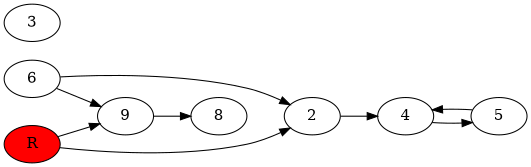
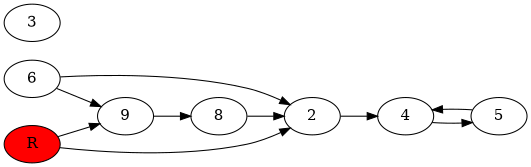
none -> (261, 116)
